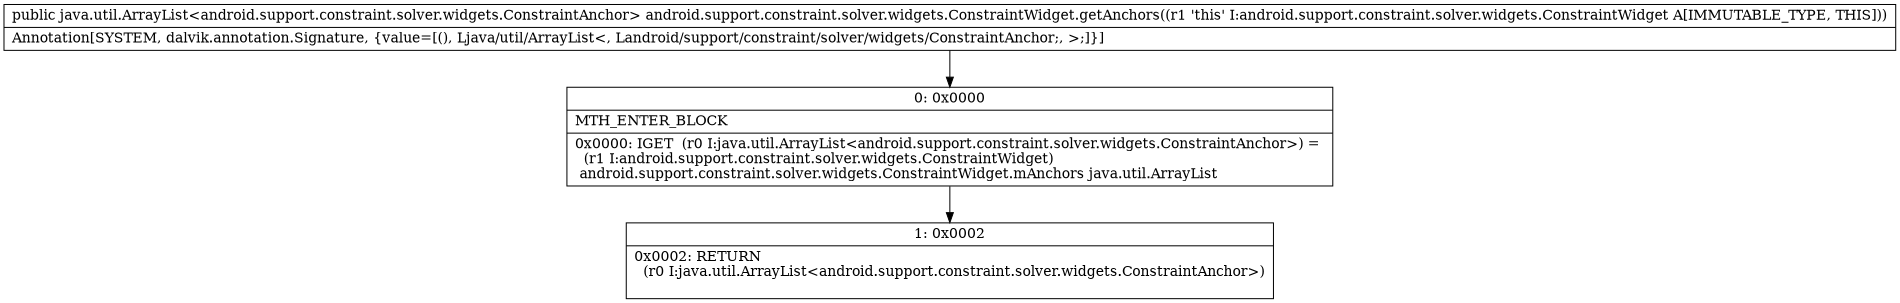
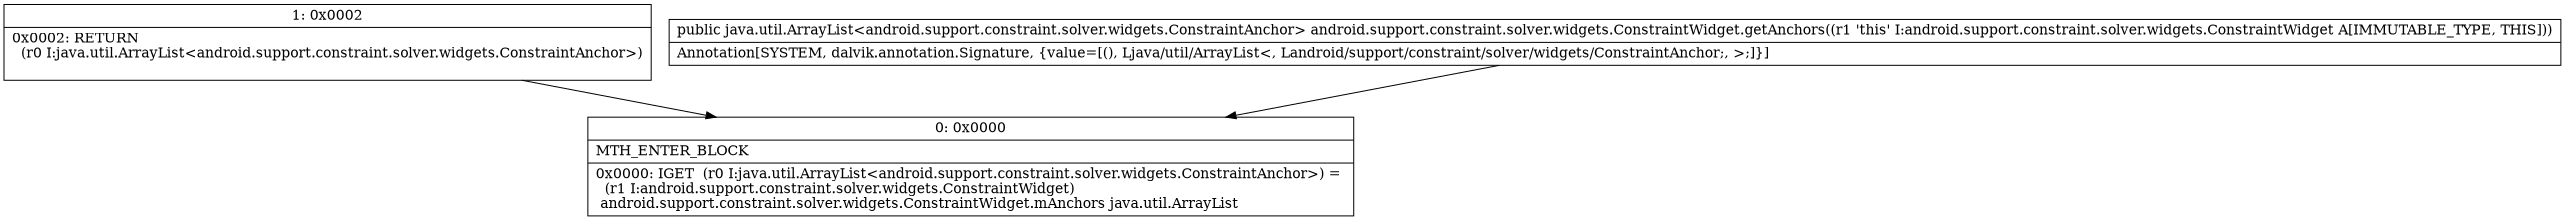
(950, 199) -> (614, 98)
